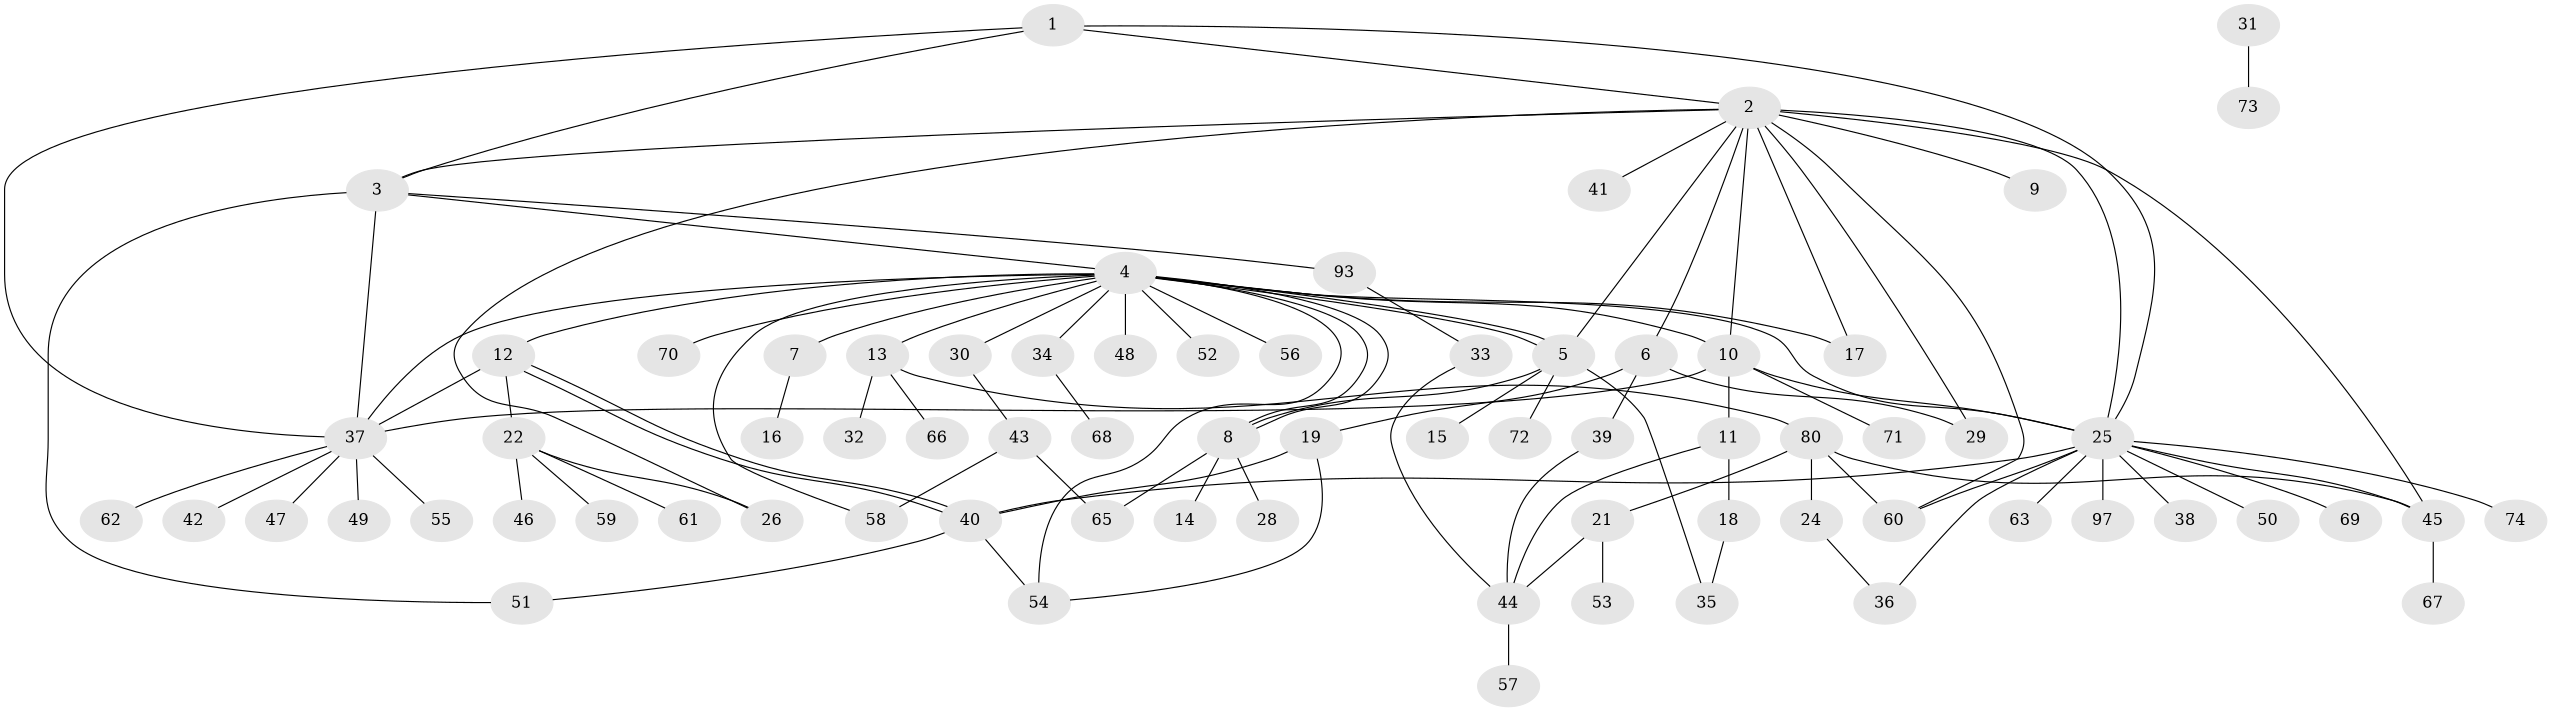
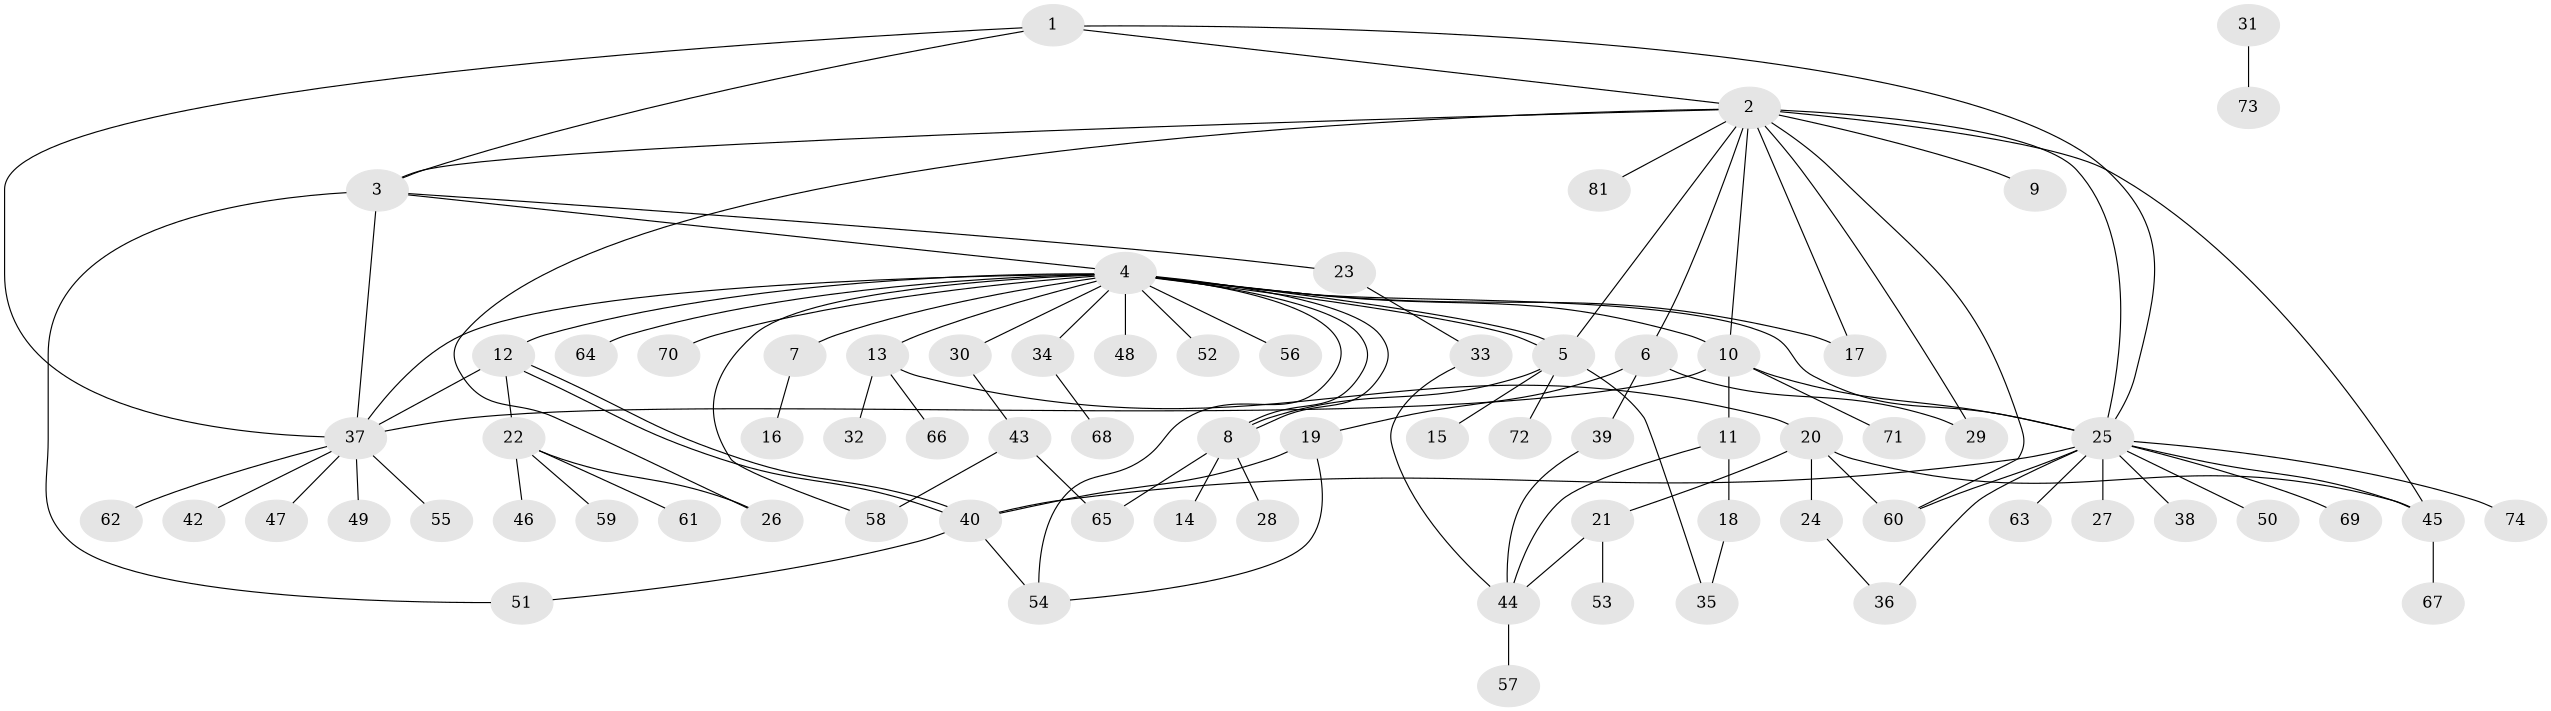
(1599, 190) -> (1599, 190)
(1345, 273) -> (1345, 273)
none -> (586, 356)
(1811, 438) -> (1811, 438)
(2103, 521) -> (2103, 521)
